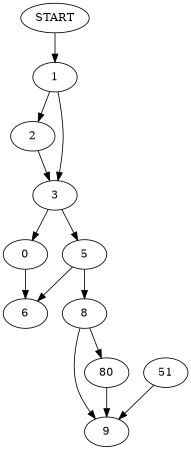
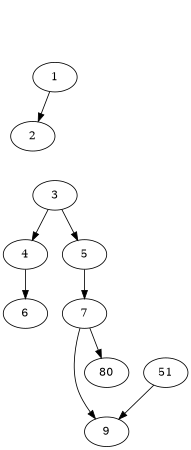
(55, 18) -> none
(63, 132) -> none
(42, 162) -> none
(25, 254) -> (25, 254)
(58, 281) -> none
(85, 314) -> (85, 314)
(107, 398) -> none
